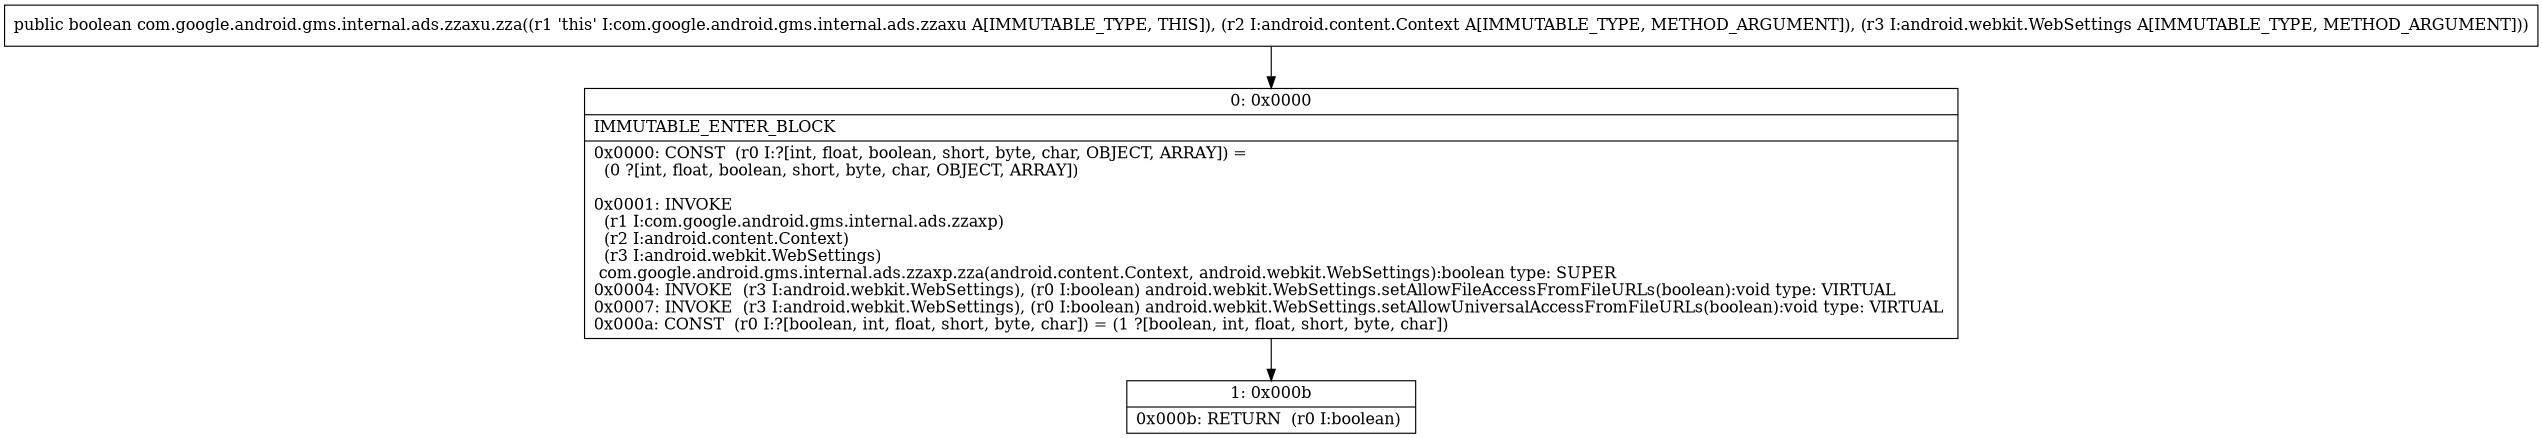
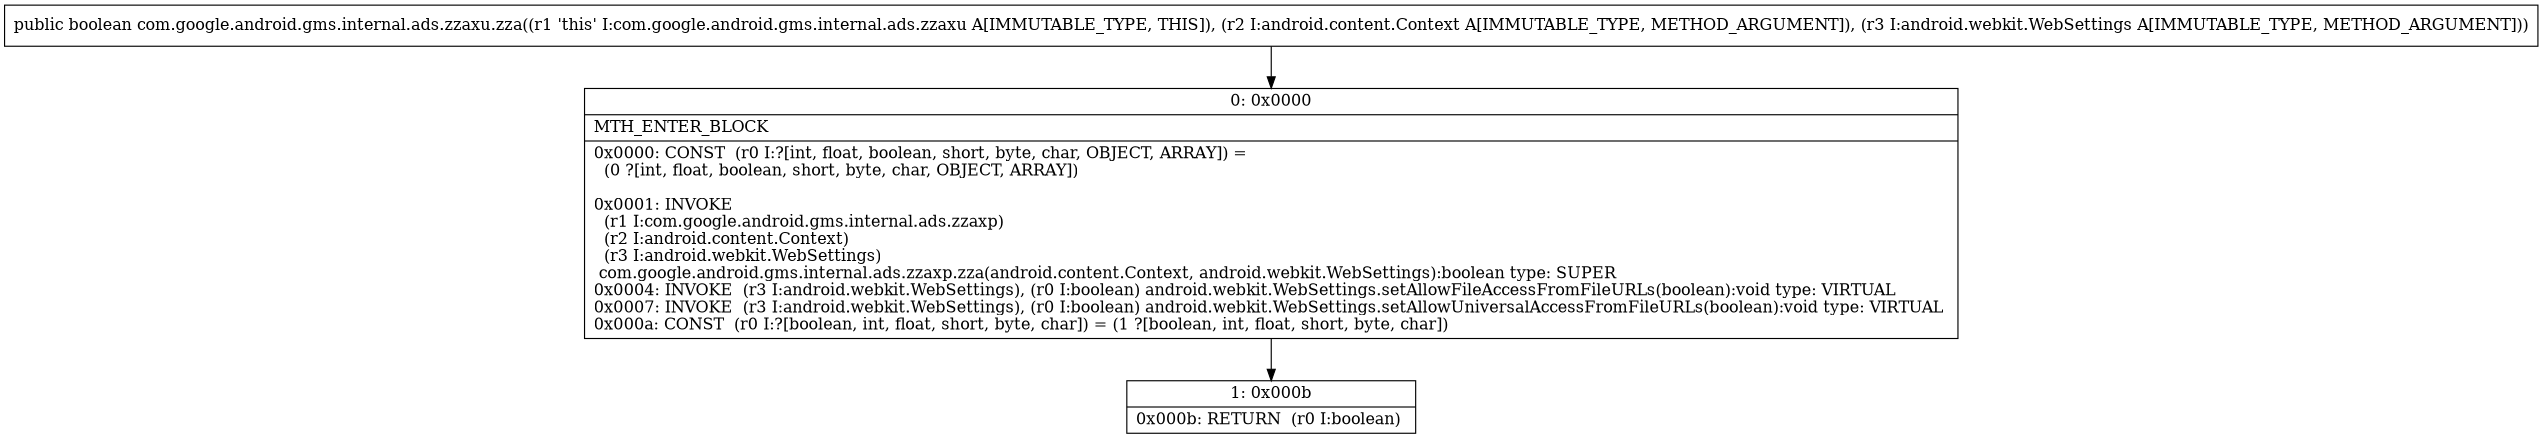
(715, 127) -> (682, 127)
